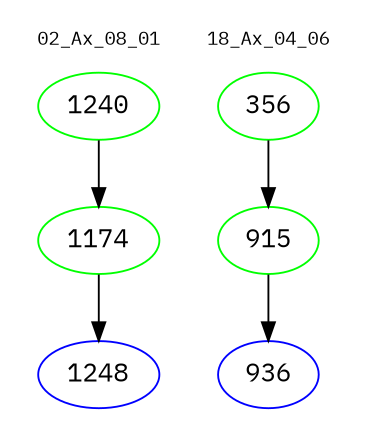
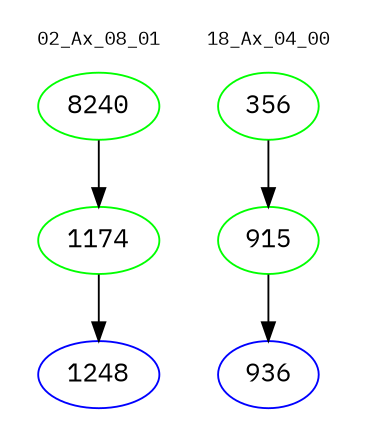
(269, 40) -> (269, 40)
(99, 106) -> (99, 106)
